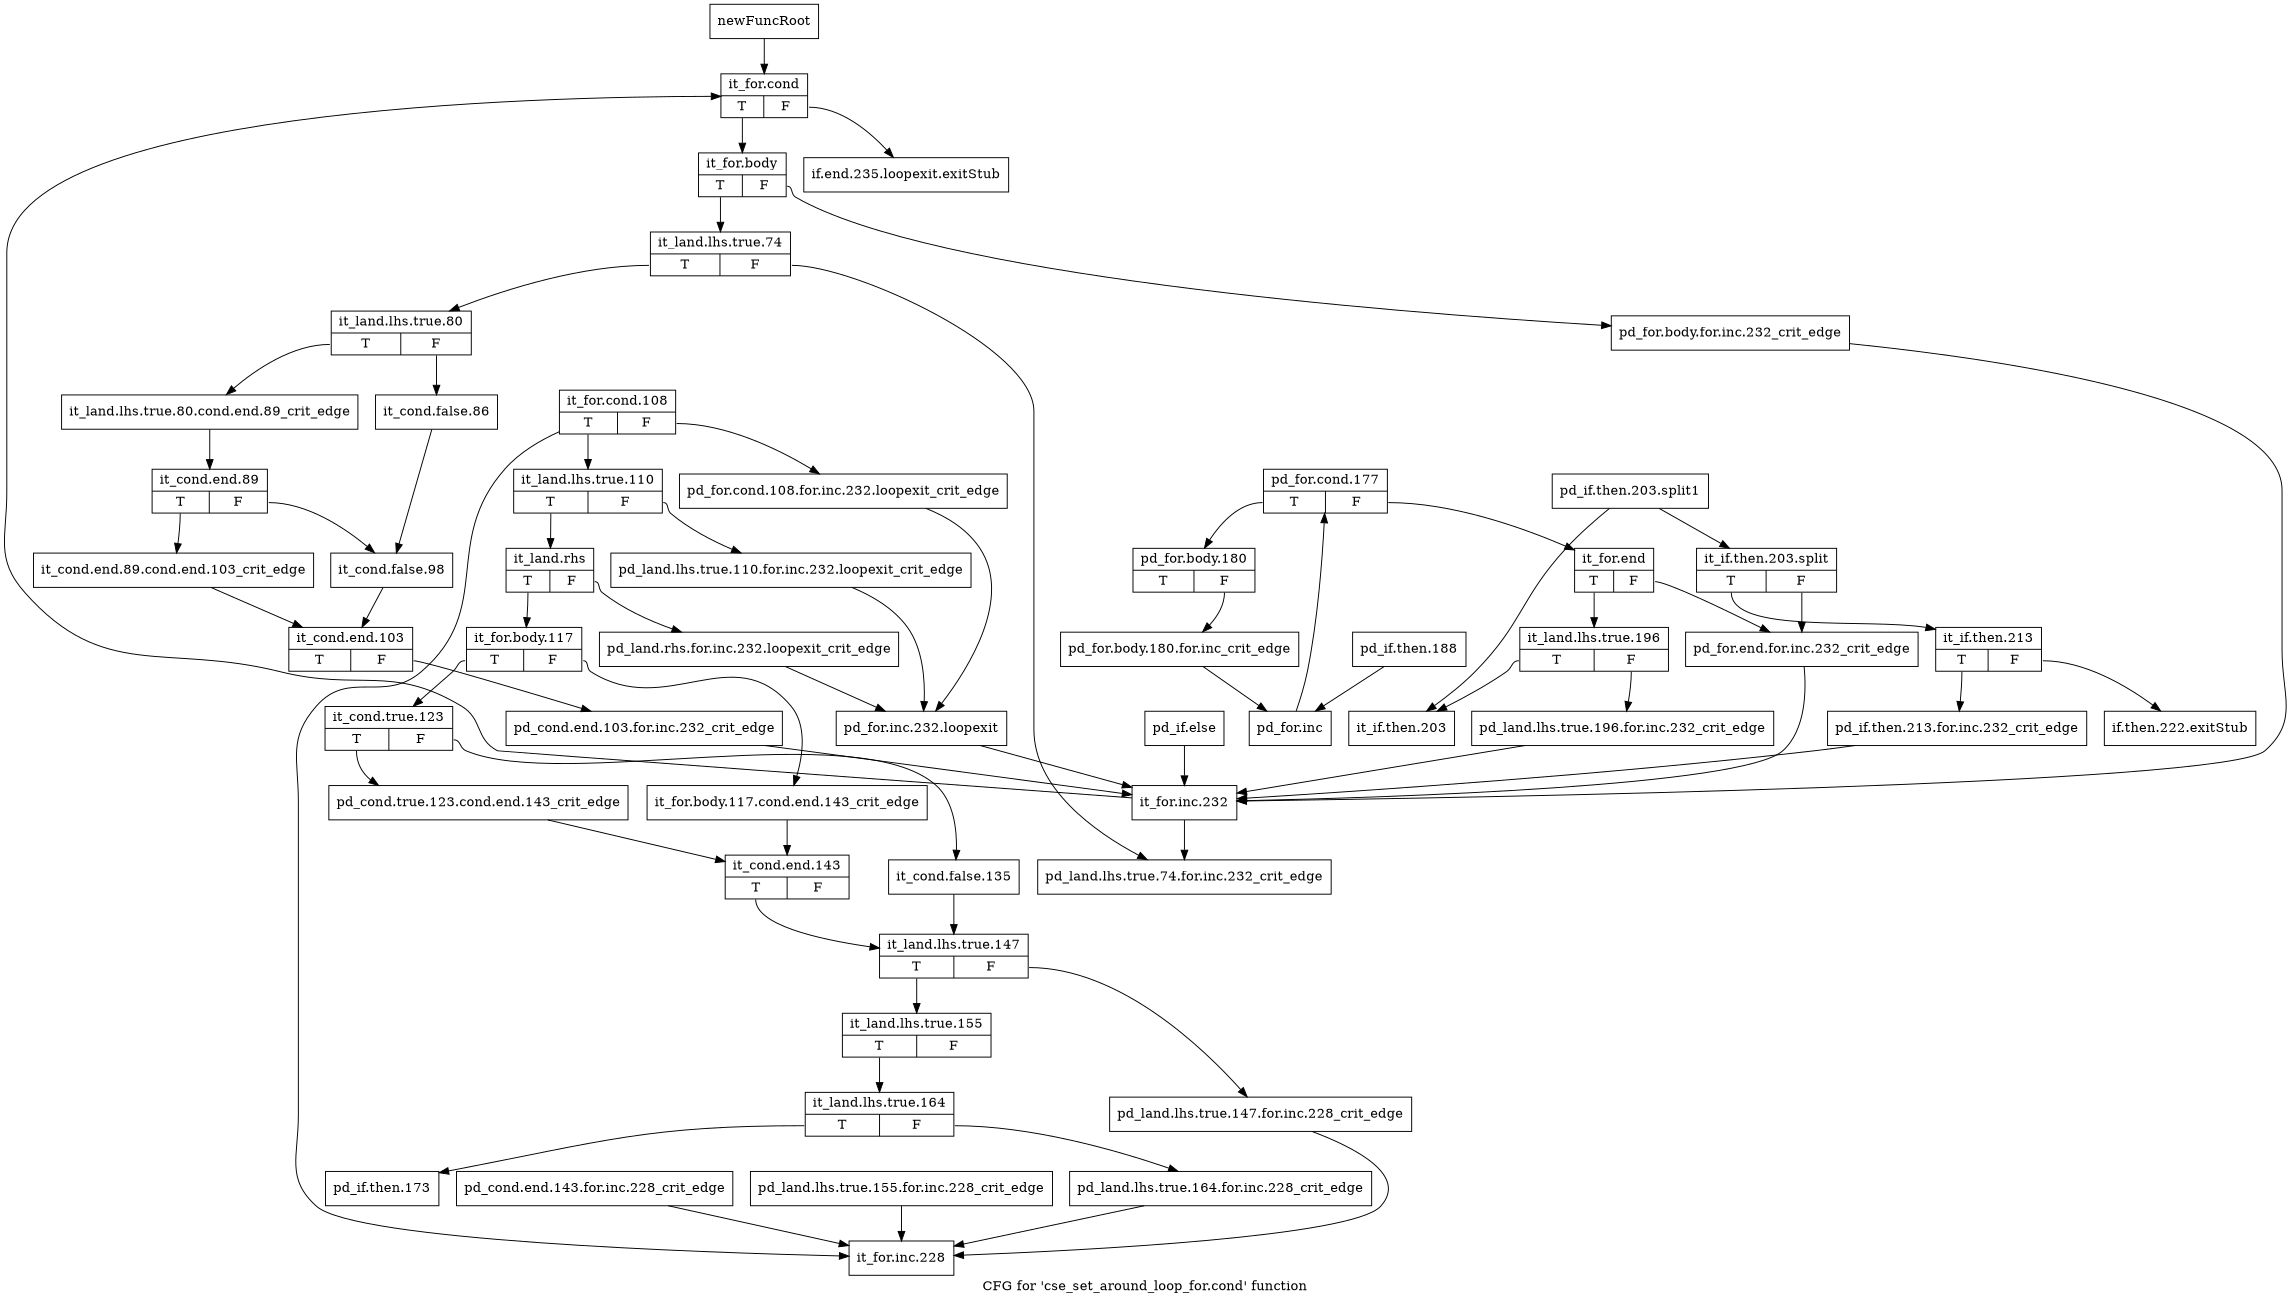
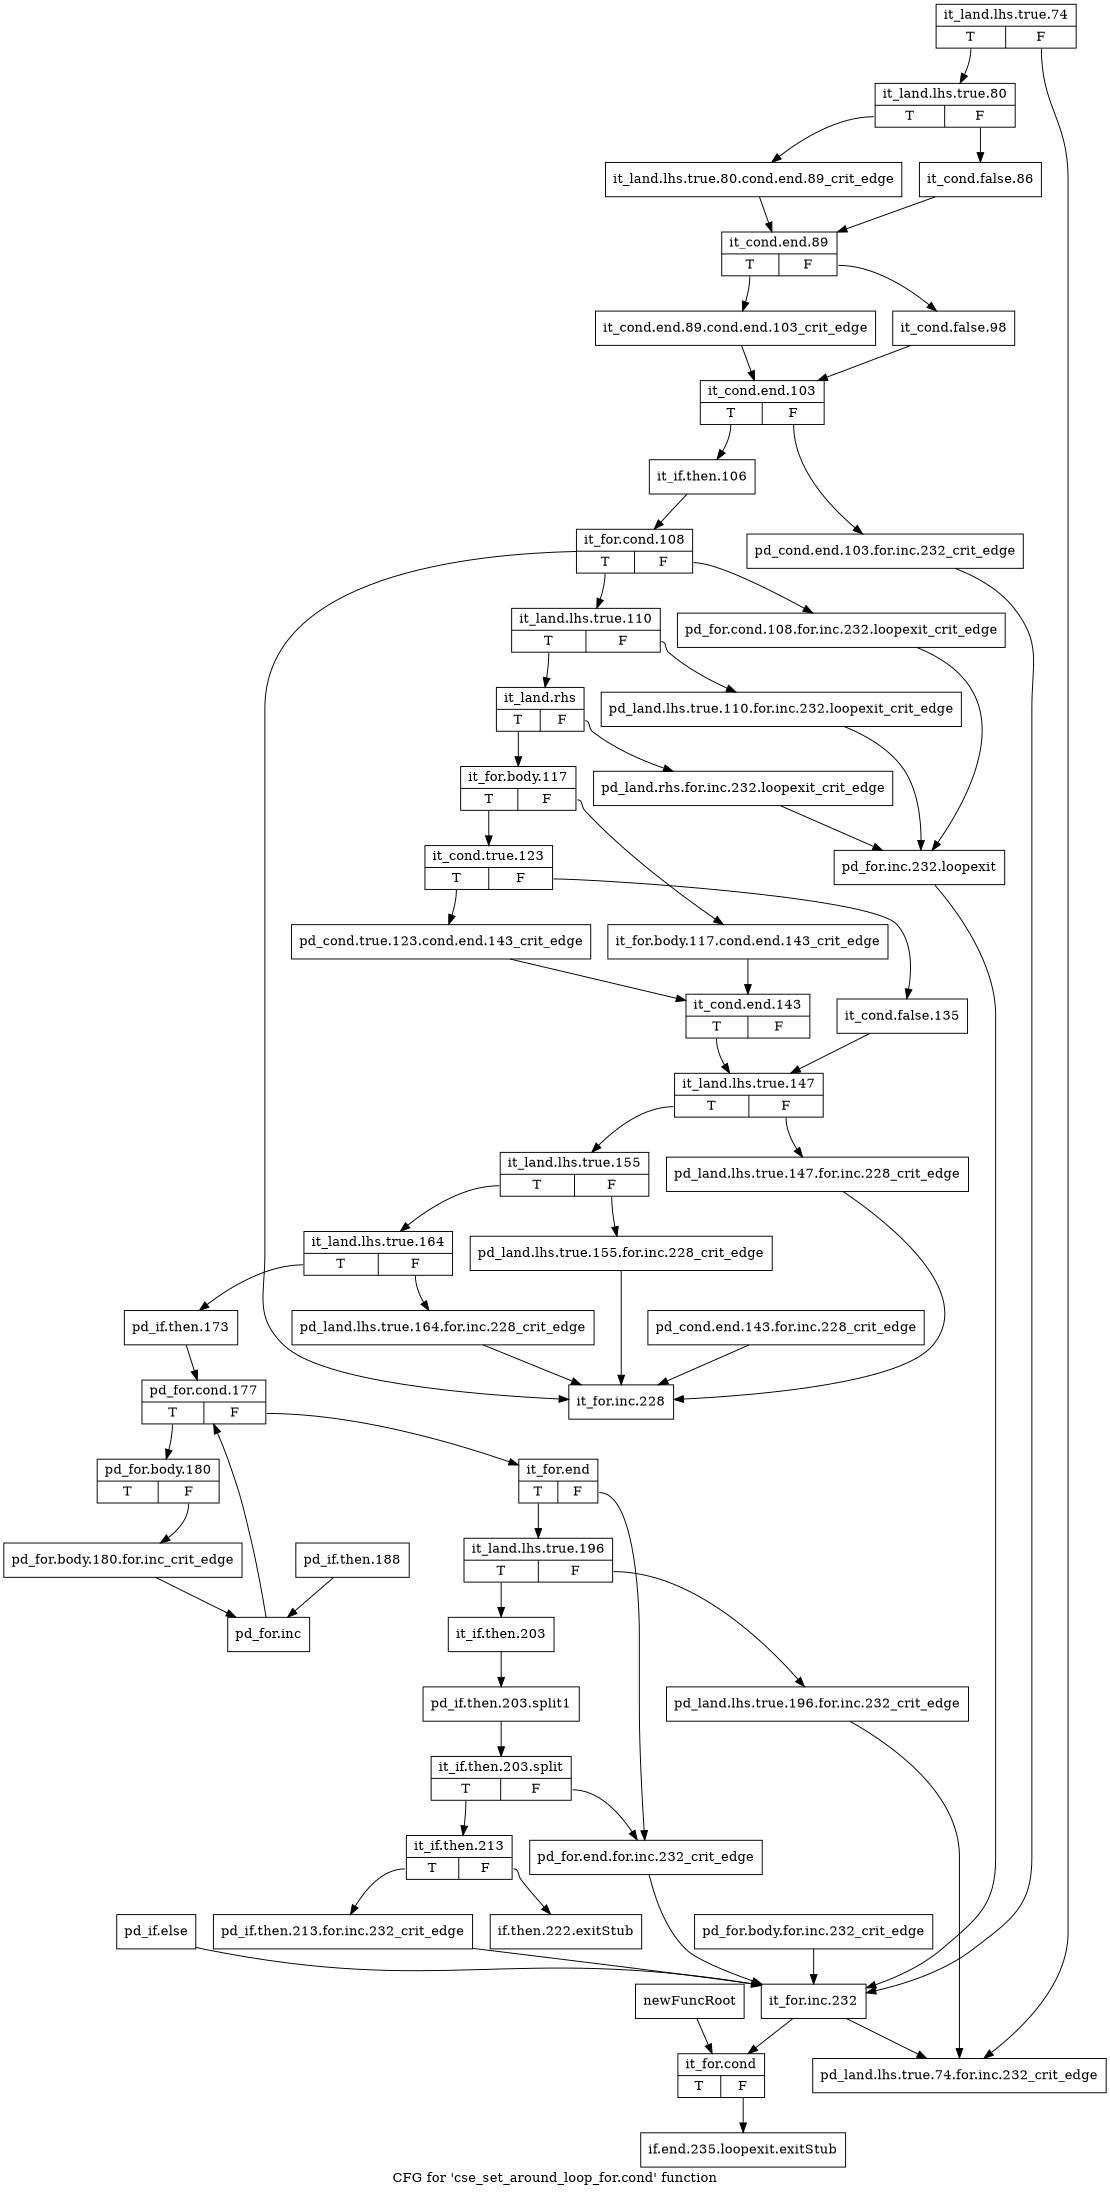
(742, 175) -> none
none -> (702, 477)
(415, 487) -> (891, 213)
(1523, 608) -> (501, 1665)
(1386, 769) -> (959, 1862)
none -> (613, 1212)
none -> (190, 1358)
